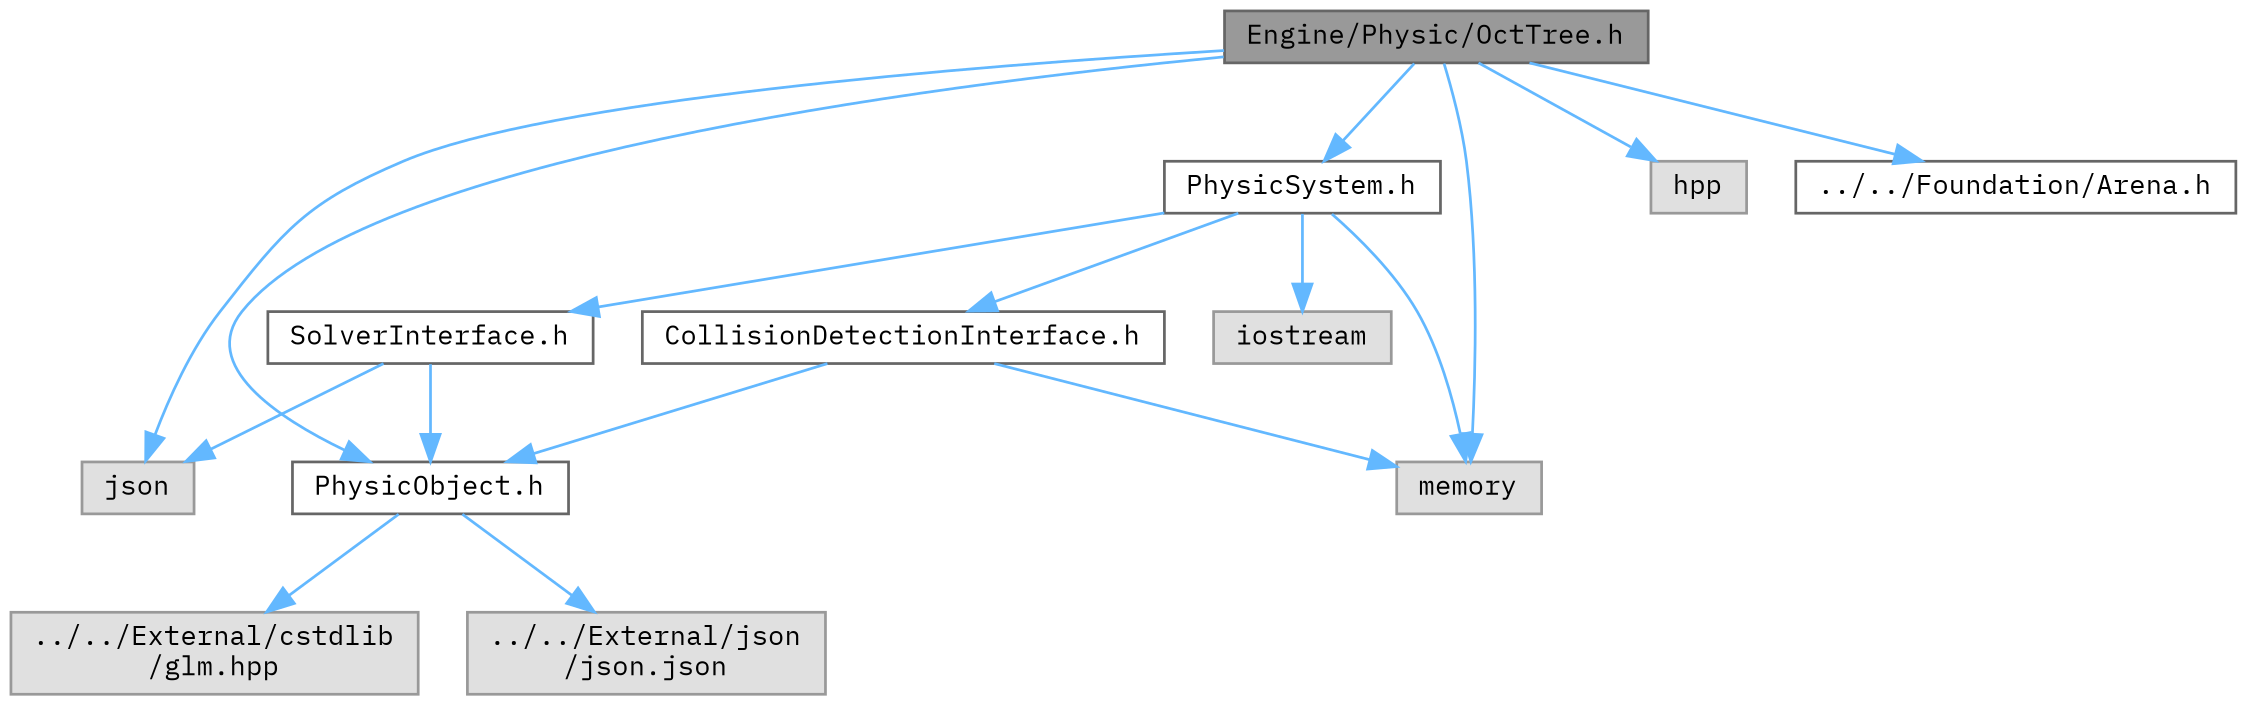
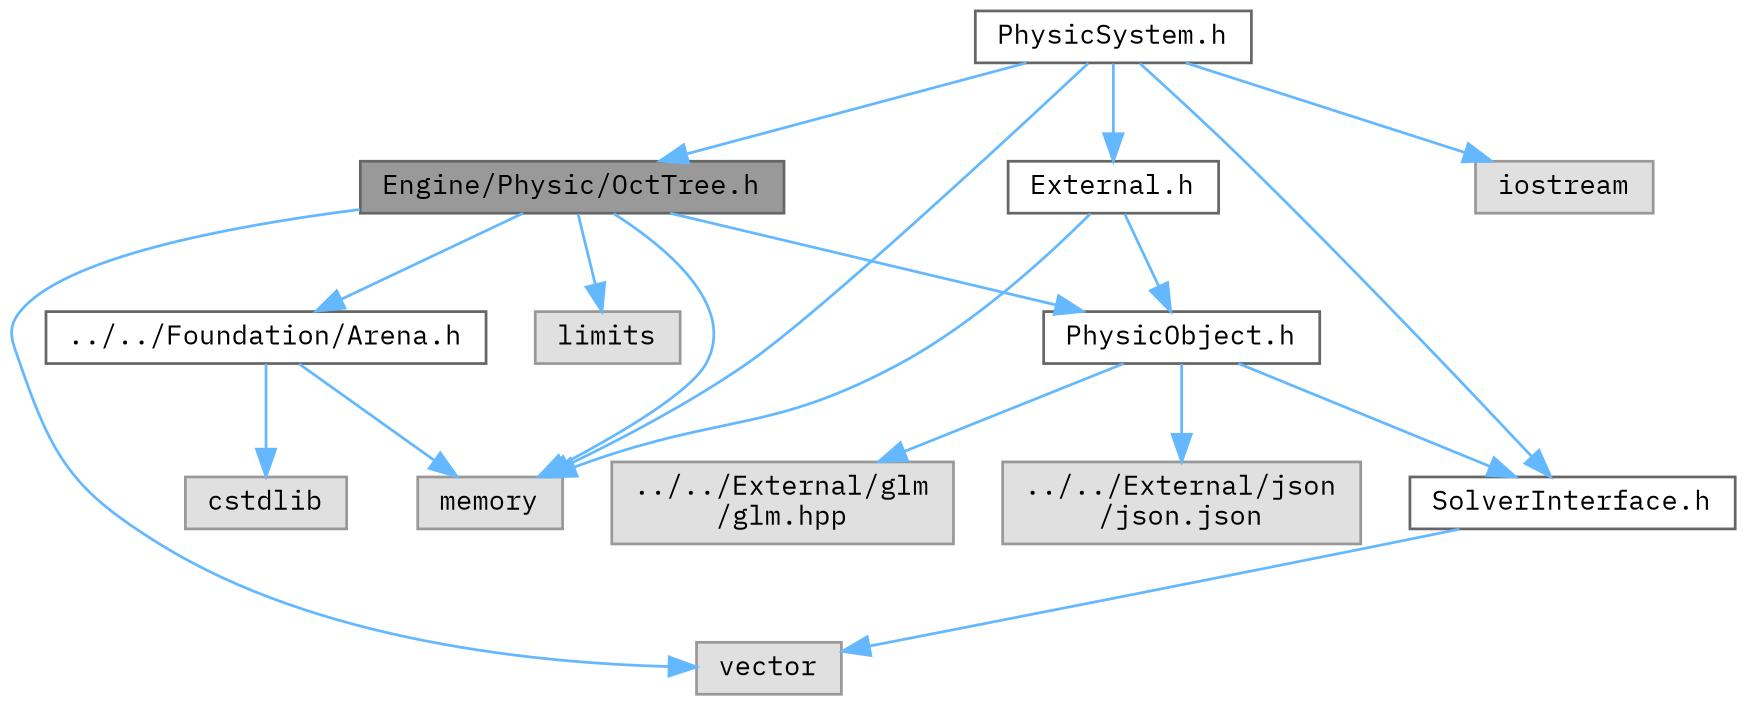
(1379, 102) -> (857, 108)
(1699, 187) -> (608, 338)
(903, 338) -> (1113, 187)
(430, 399) -> (1364, 415)
none -> (366, 412)
(138, 488) -> (769, 668)
none -> (266, 503)
(215, 653) -> (783, 503)
